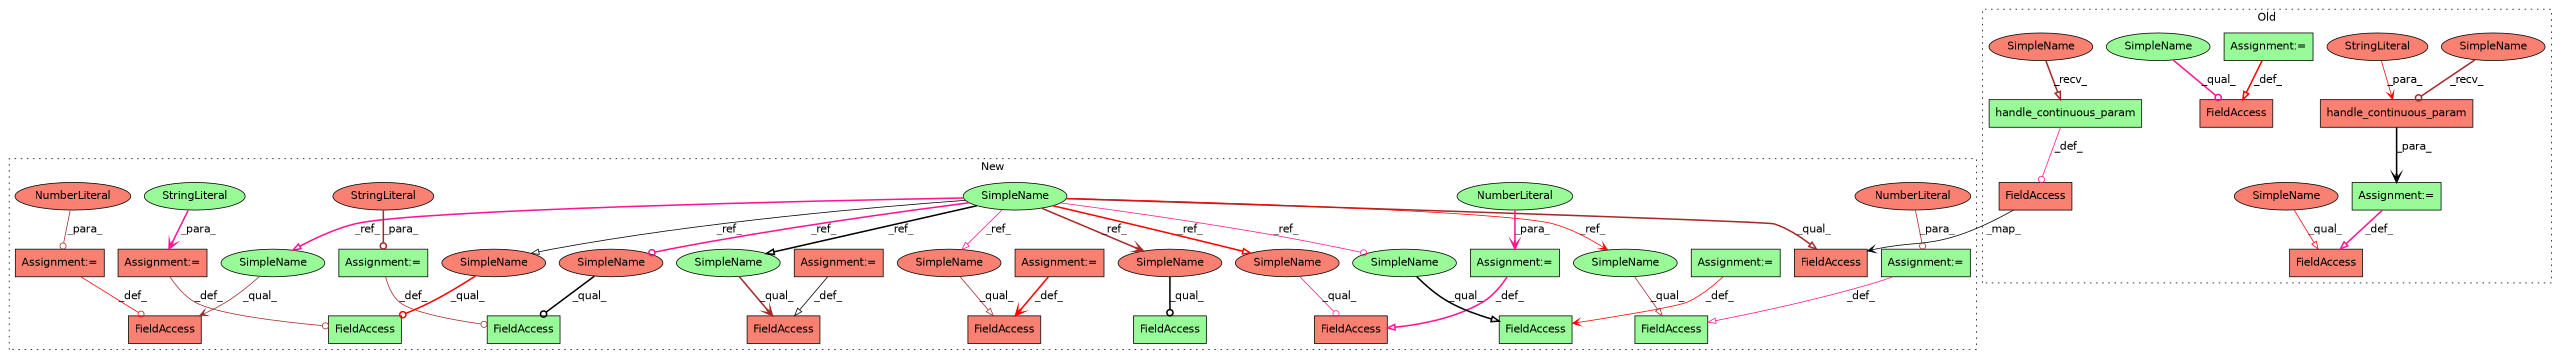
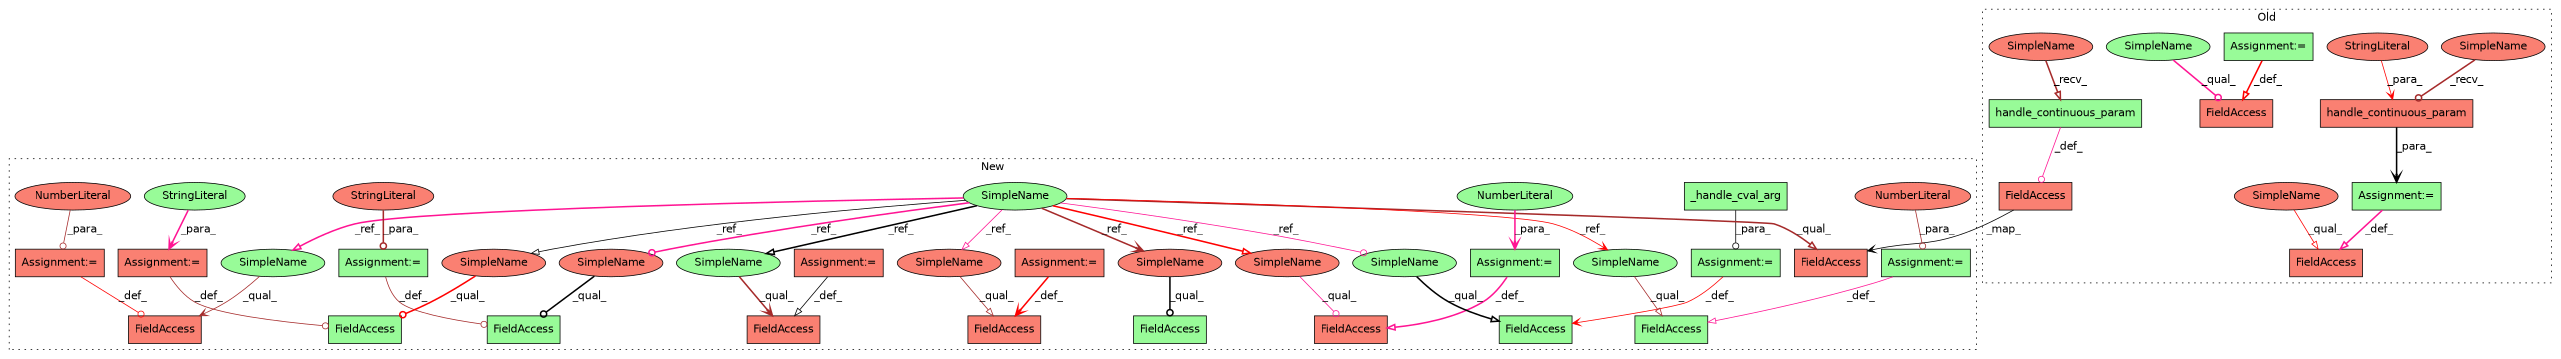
none -> (1736, 196)
